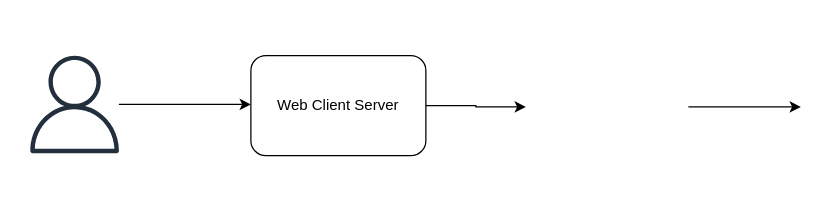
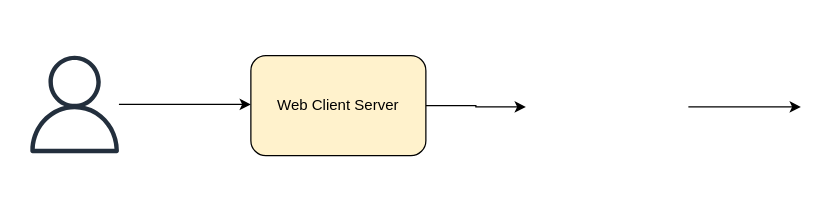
(338, 106) -> (338, 106)
